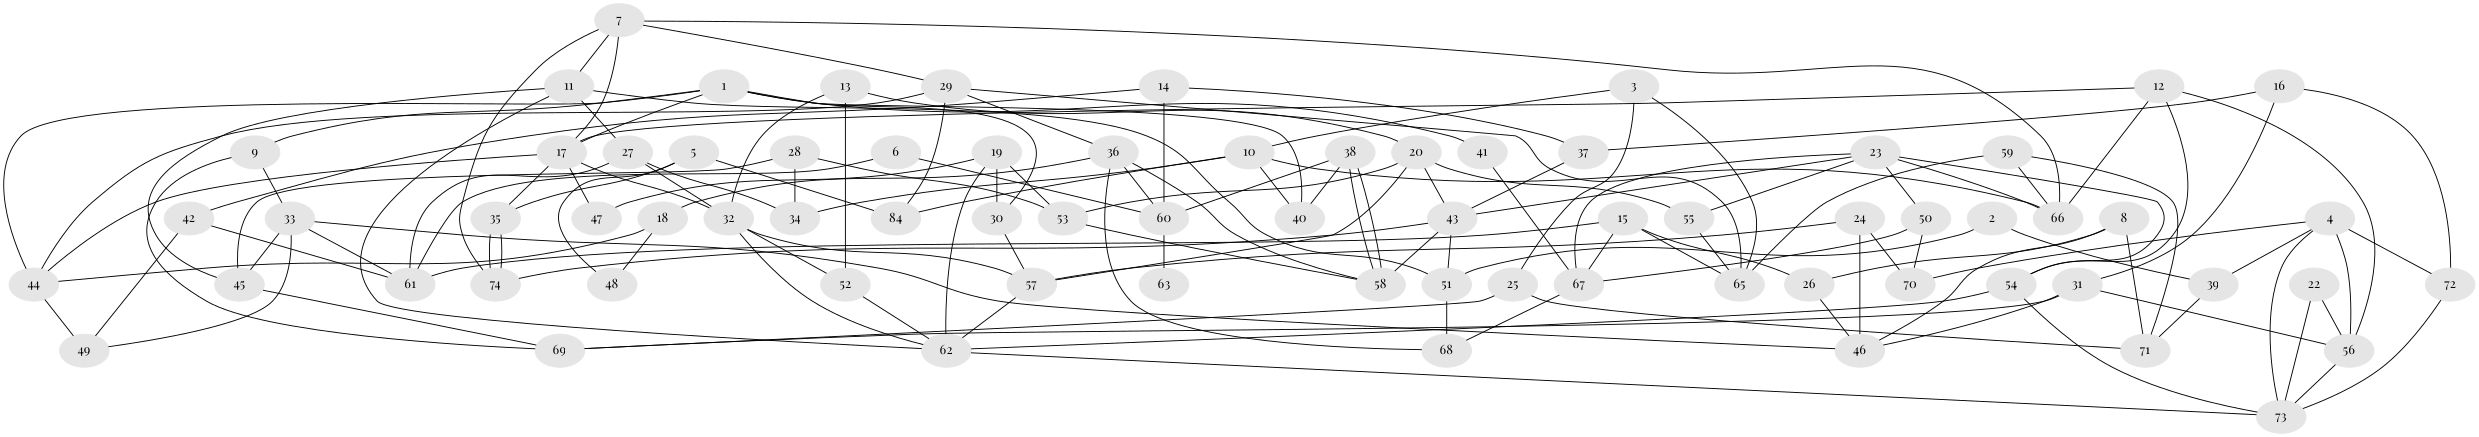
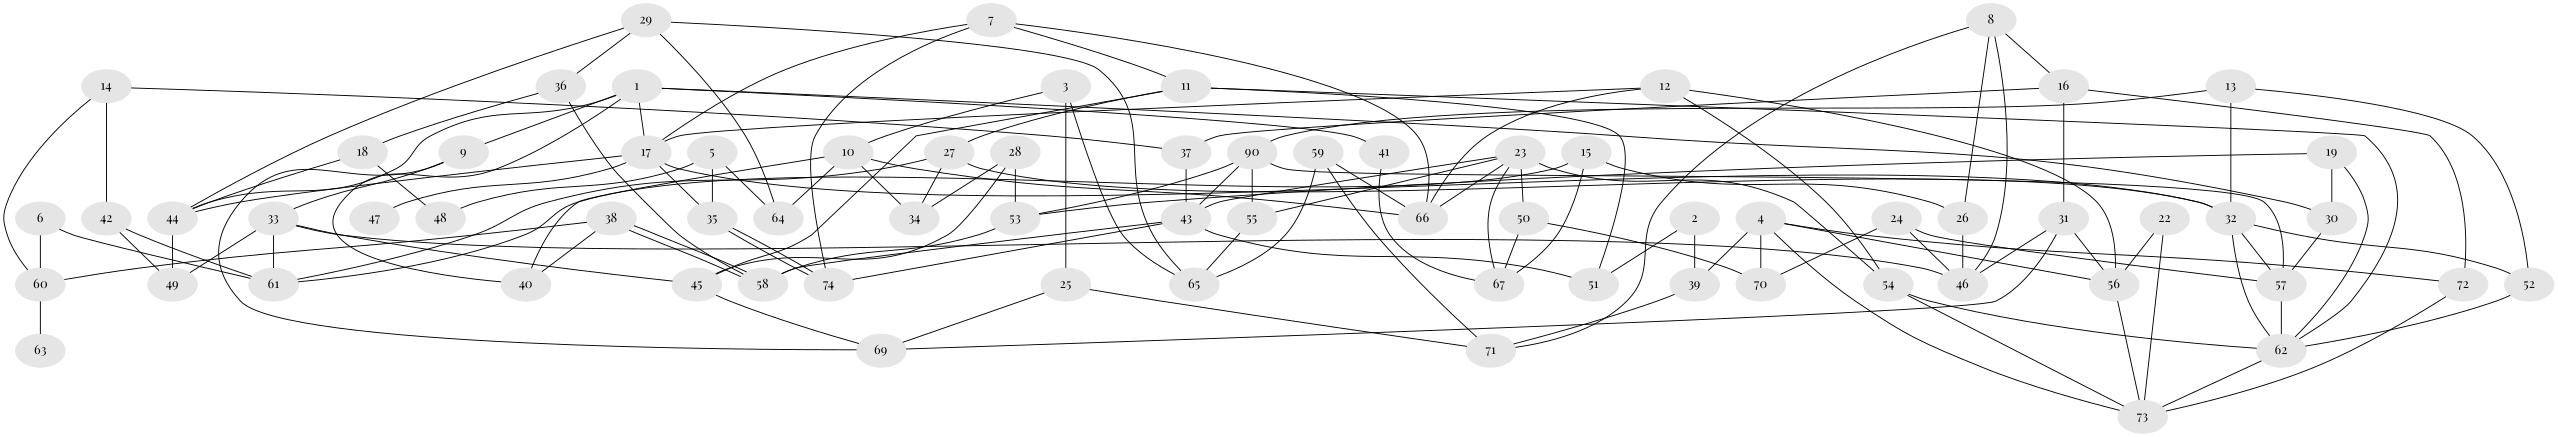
(784, 51) -> none
none -> (2028, 53)
(1416, 152) -> (1252, 152)
(758, 181) -> none
(1139, 185) -> none
(896, 218) -> (778, 218)
(1689, 256) -> none
(1447, 351) -> none
